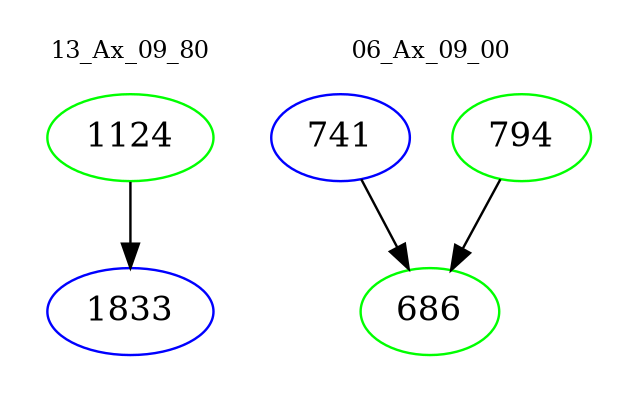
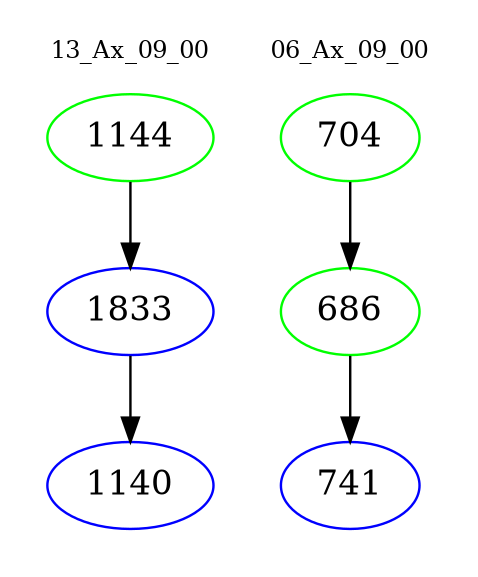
(130, 52) -> (130, 52)
(130, 138) -> (130, 138)
(522, 138) -> (350, 138)
(379, 213) -> (350, 387)
none -> (130, 485)
